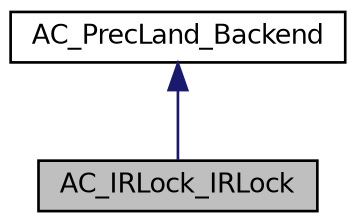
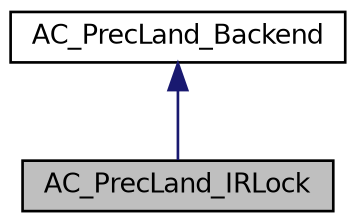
(178, 186) -> (178, 186)
